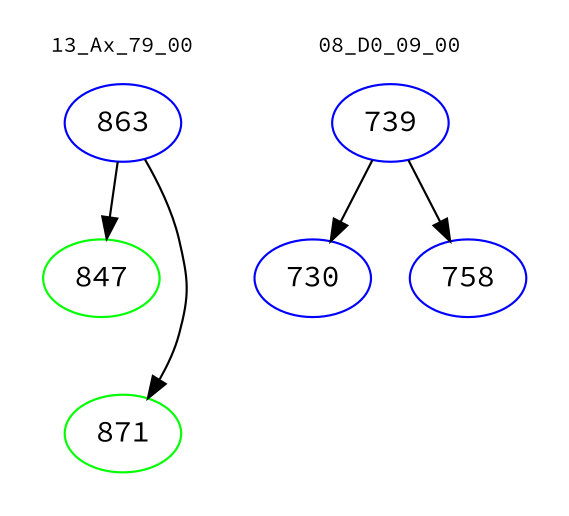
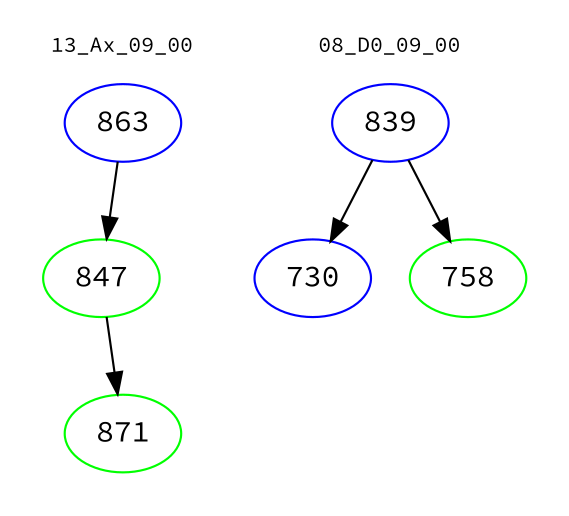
(123, 46) -> (123, 46)
(390, 123) -> (390, 123)
(185, 268) -> (111, 345)
(468, 278) -> (468, 278)
